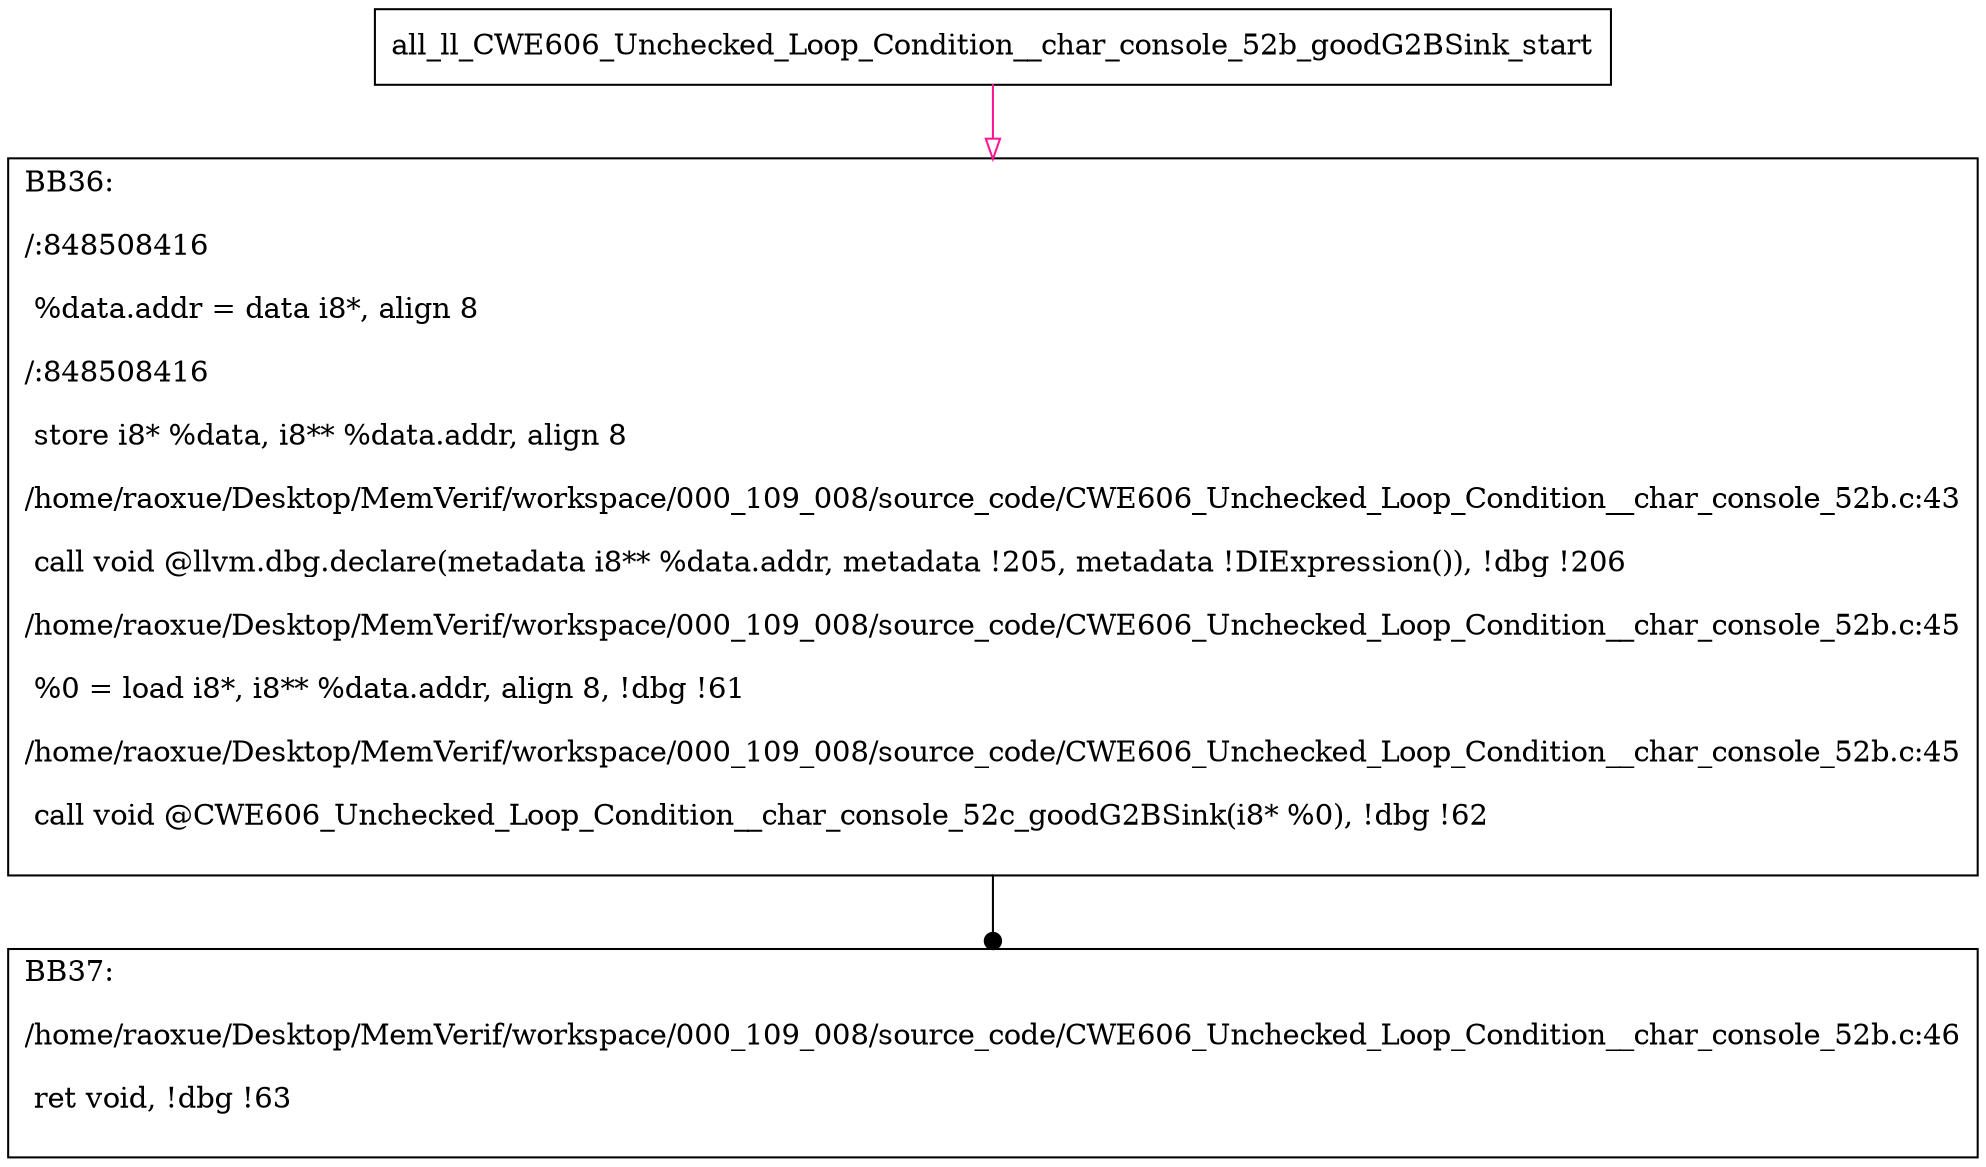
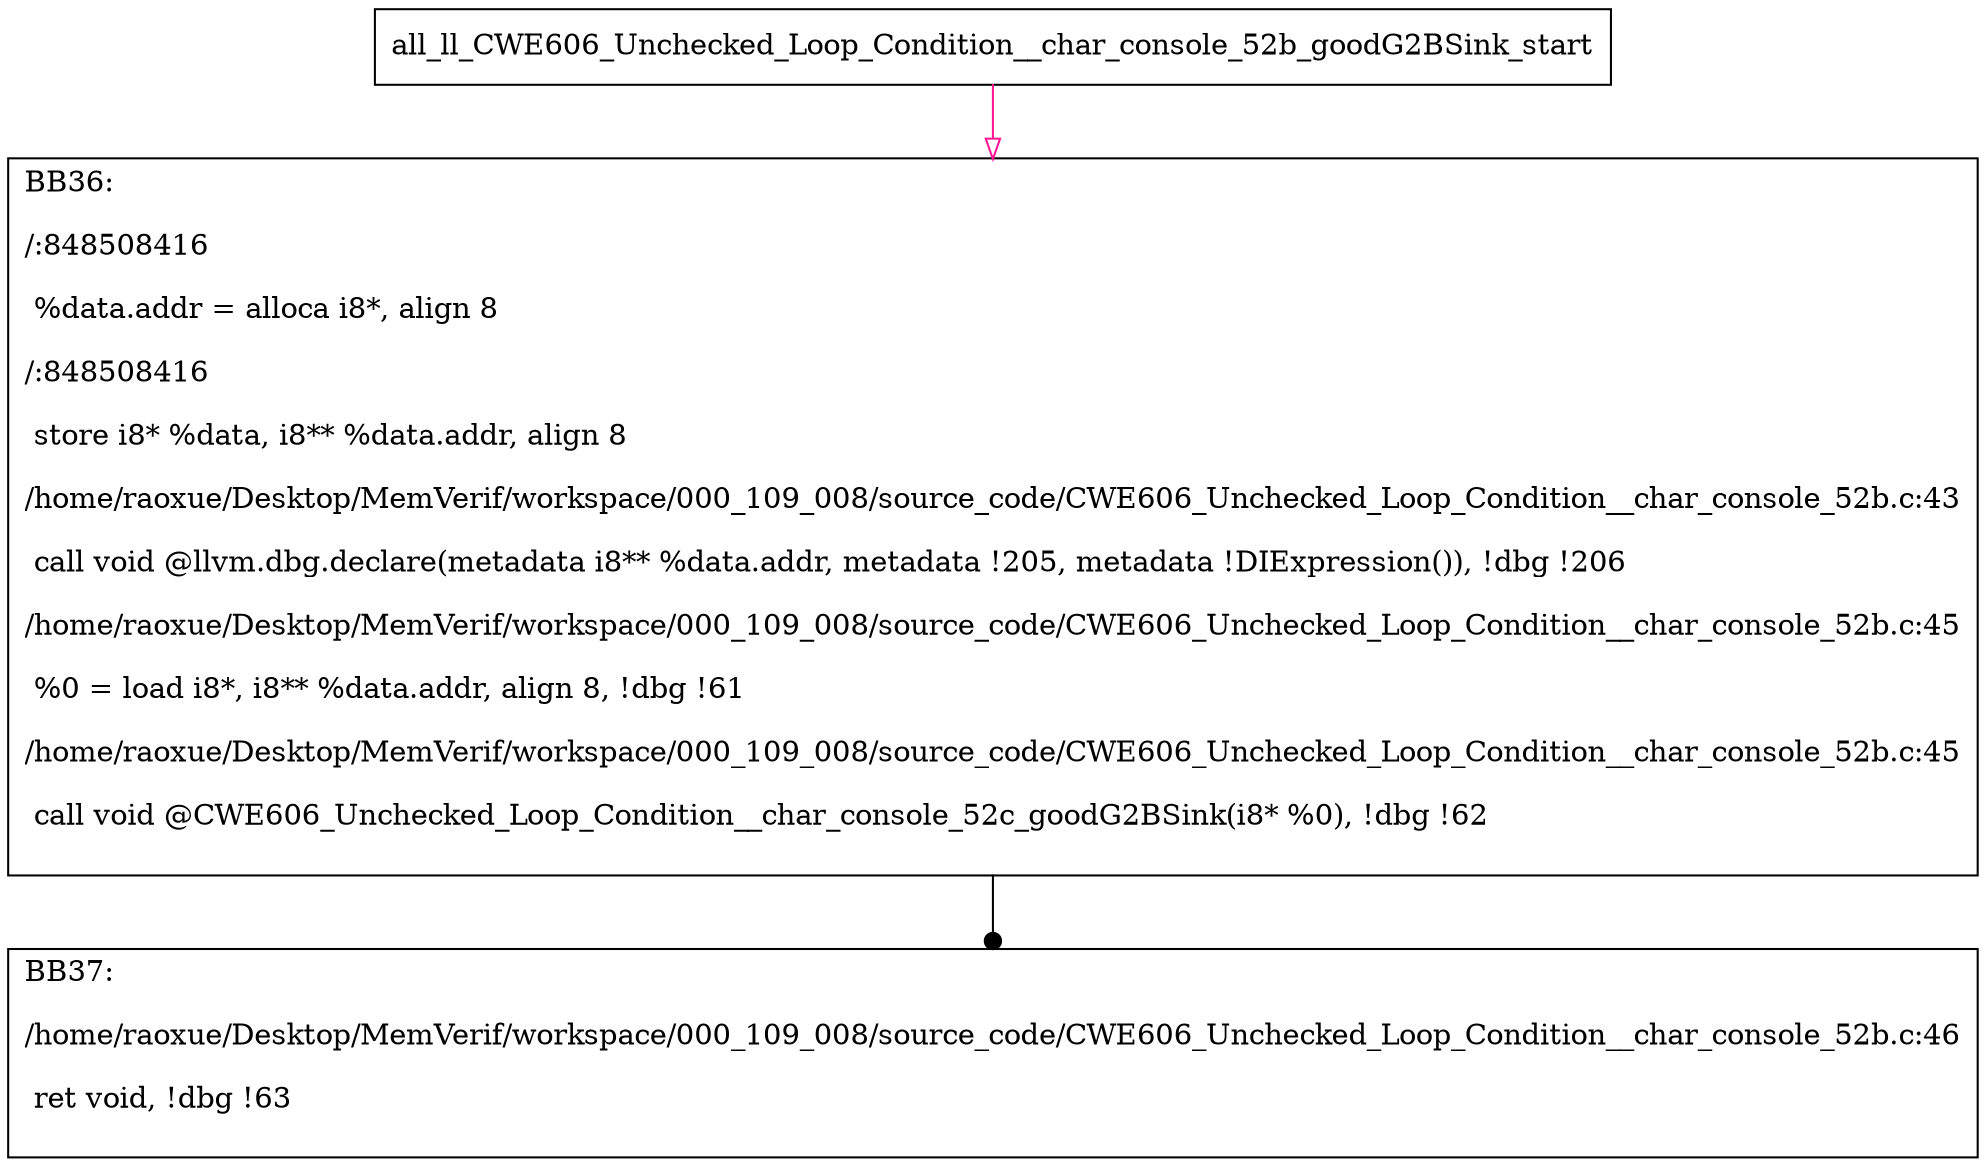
(252, 310) -> (262, 310)
